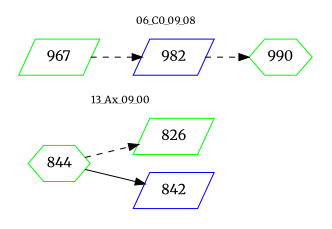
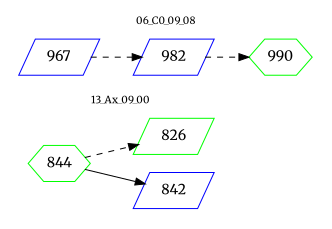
(59, 57) -> (59, 57)
